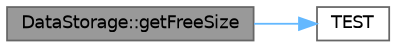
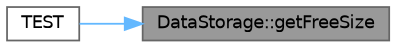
(276, 24) -> (102, 24)
